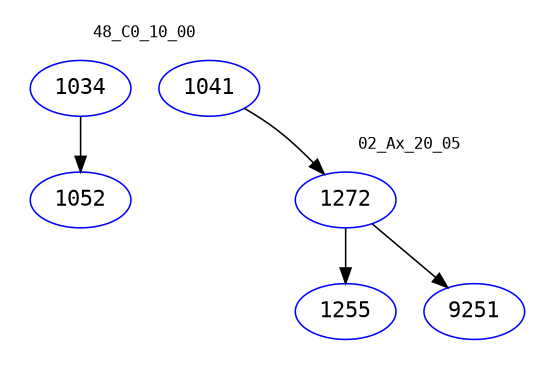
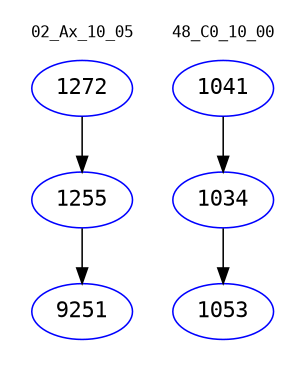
(294, 144) -> (223, 137)
(410, 145) -> (83, 33)
(81, 200) -> (223, 312)
(404, 251) -> (82, 248)
